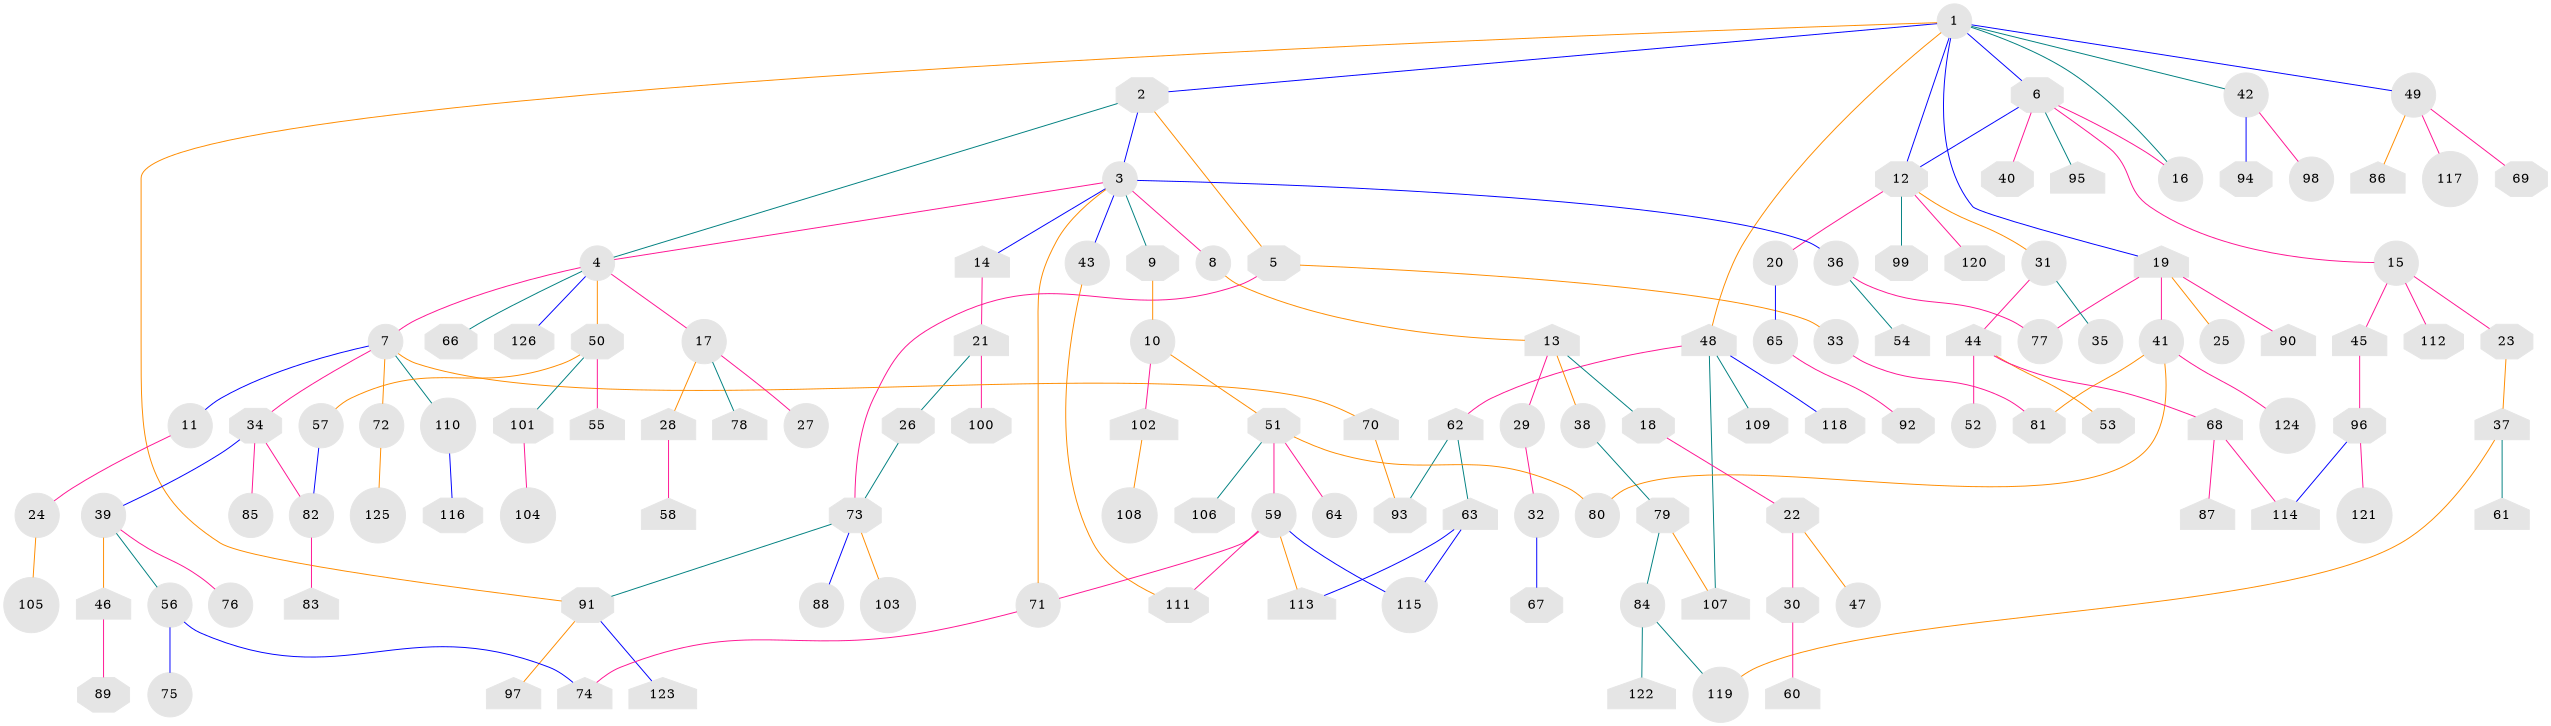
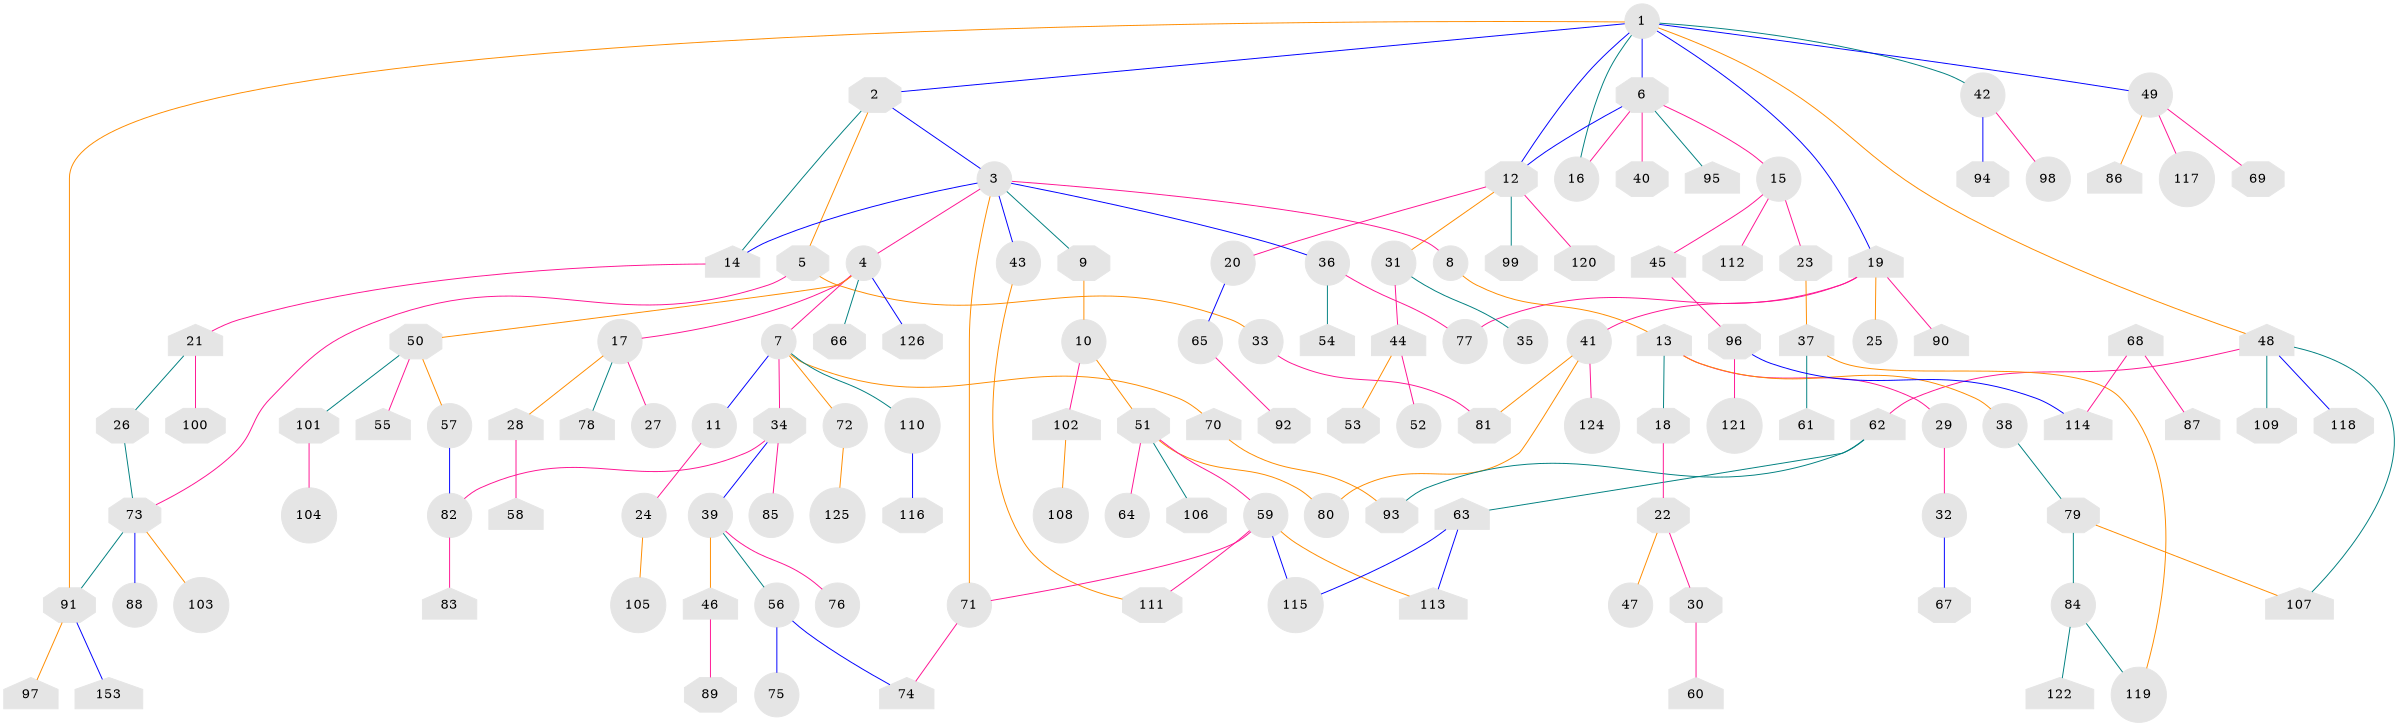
(866, 180) -> (801, 180)
(2084, 384) -> none
(663, 695) -> (109, 695)
